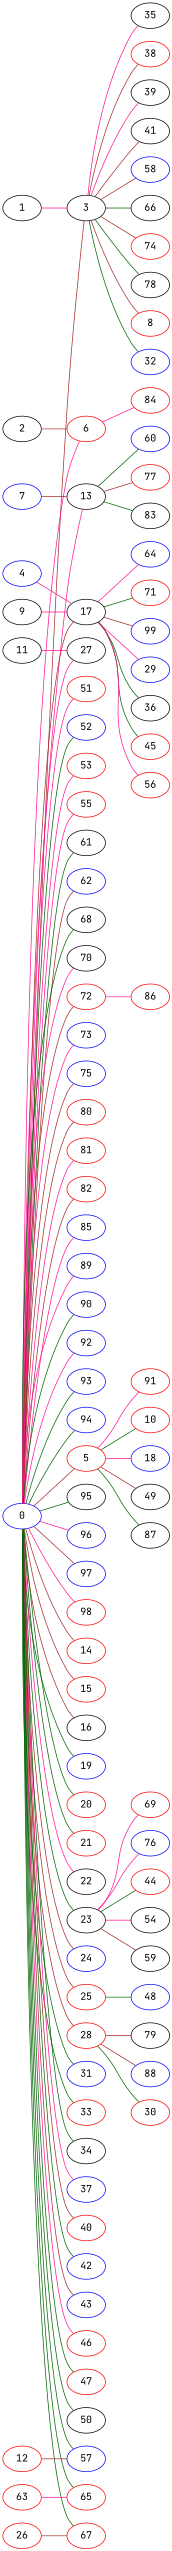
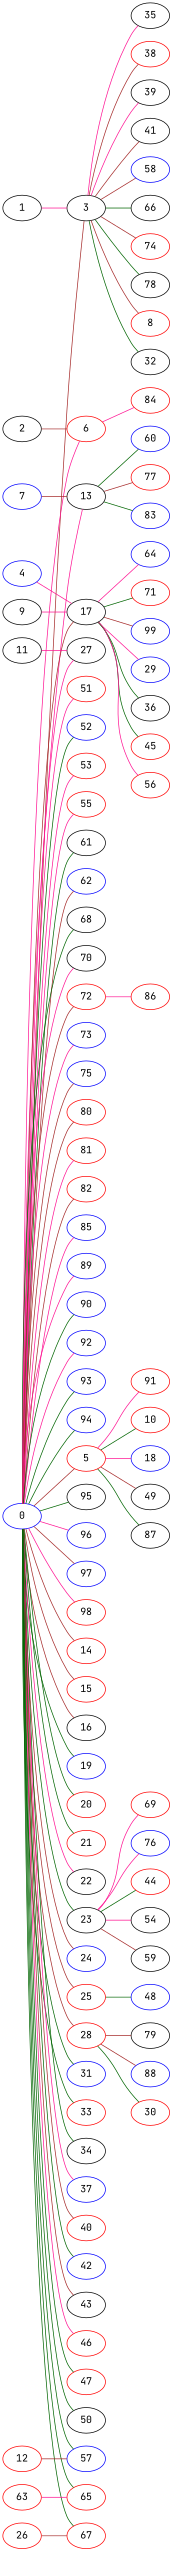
(150, 362) -> (150, 362)
(150, 516) -> (150, 516)
(86, 2305) -> (86, 2305)
